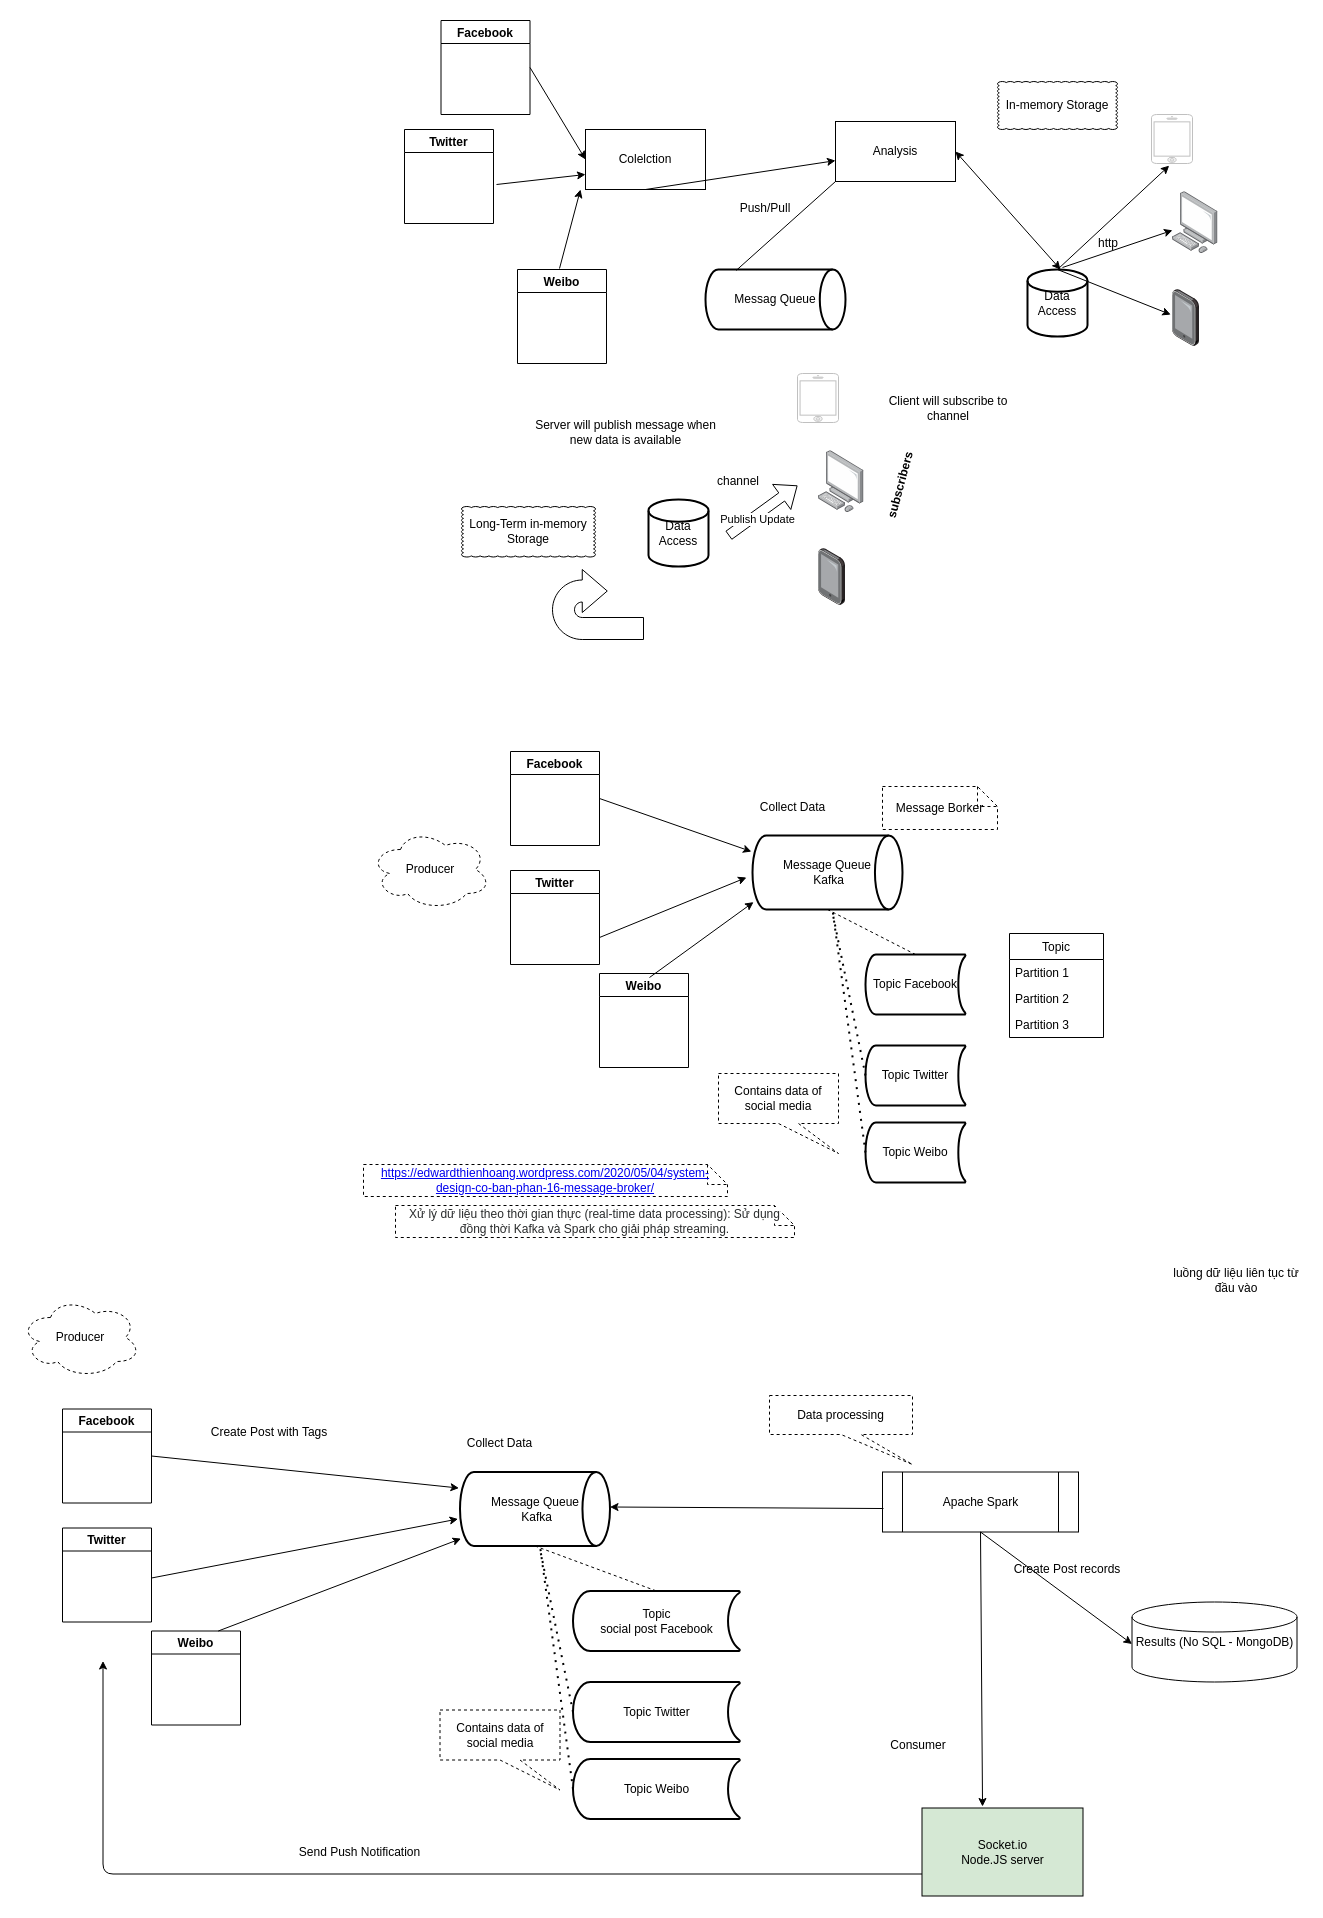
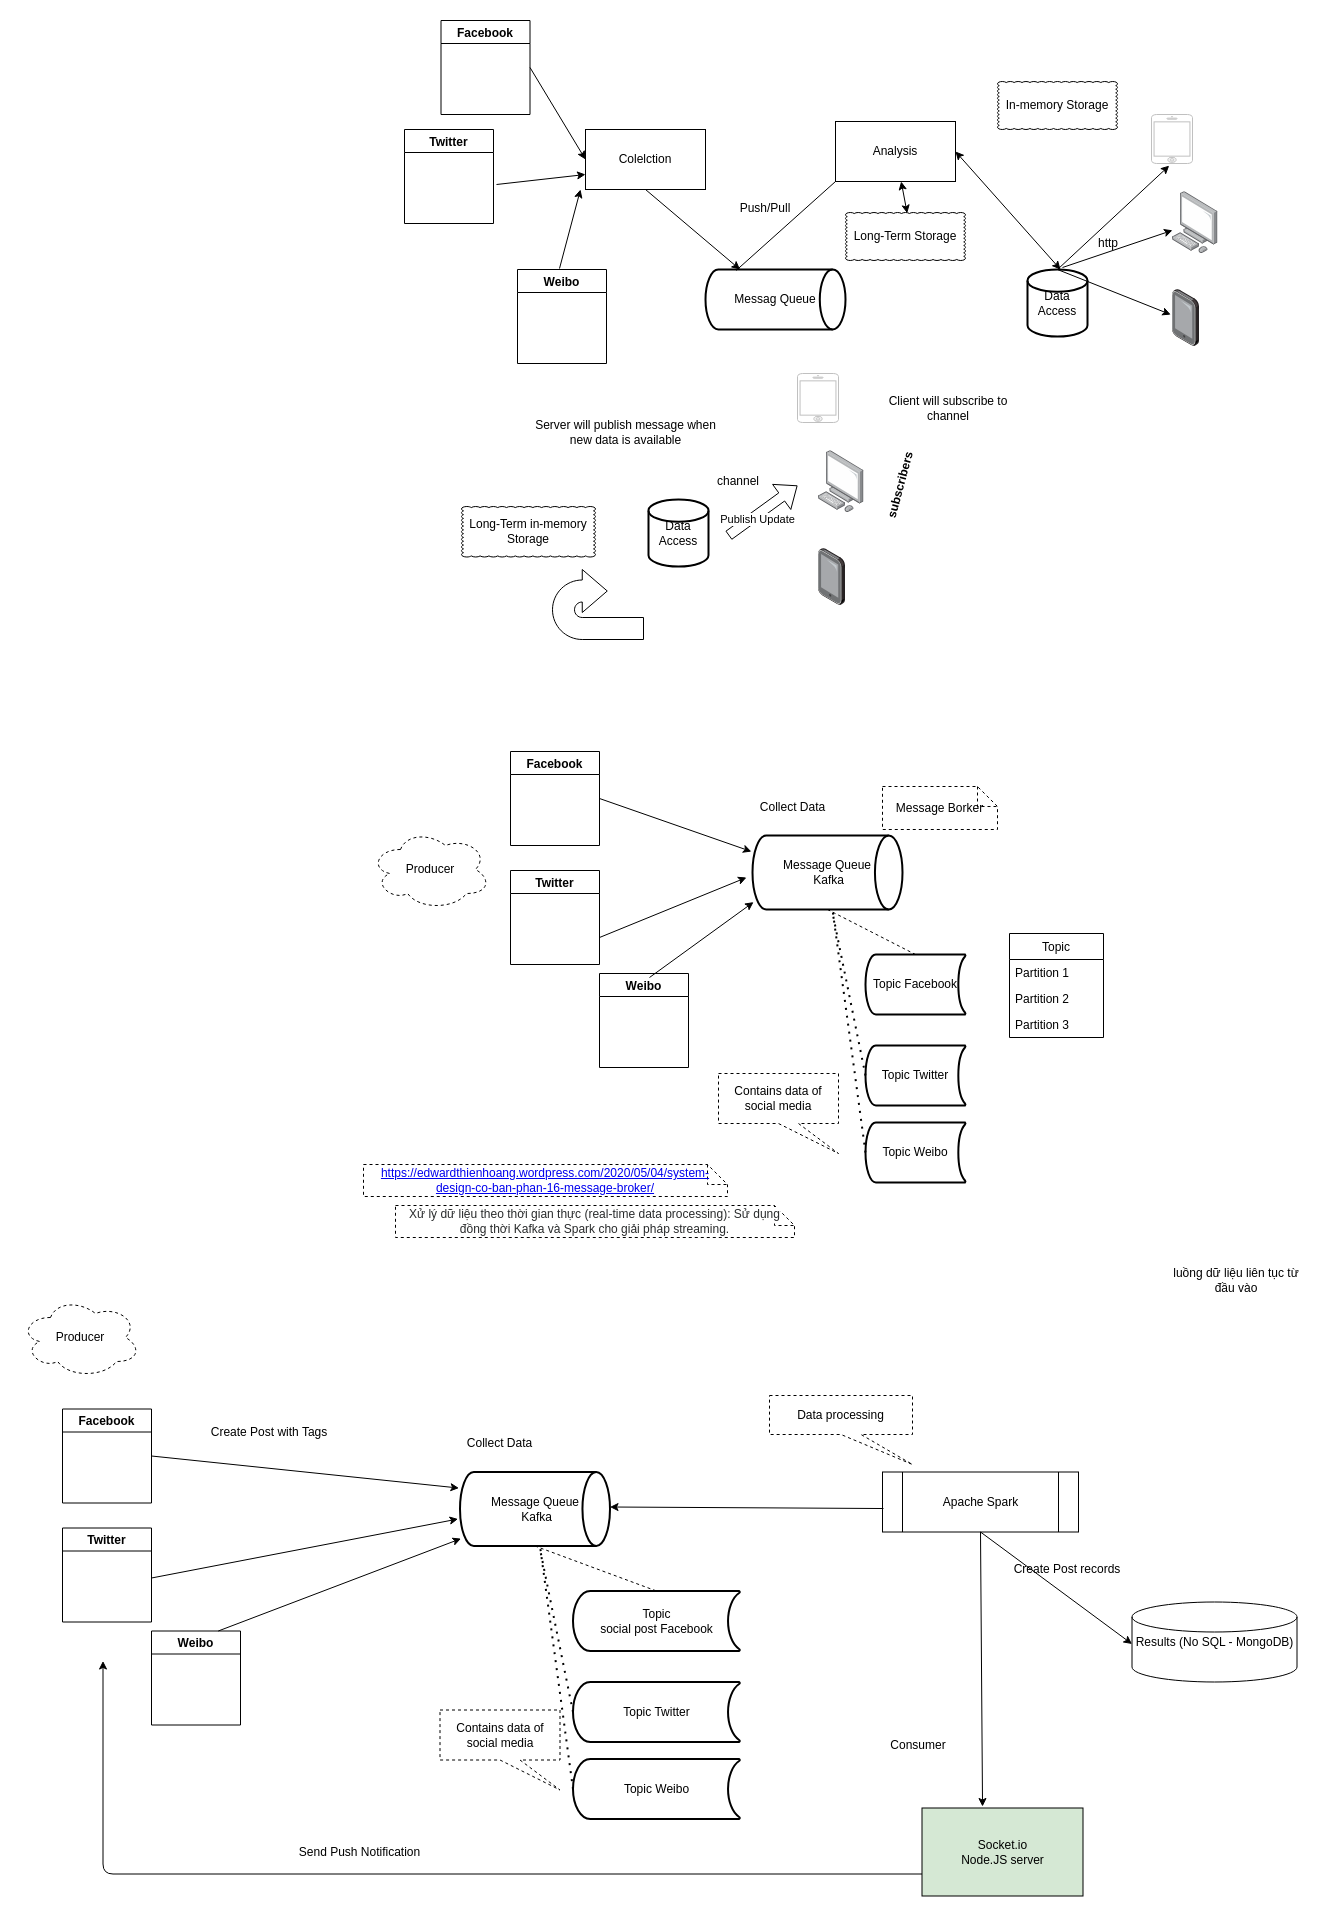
(737, 176) -> (690, 227)
none -> (904, 198)
none -> (906, 237)
